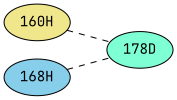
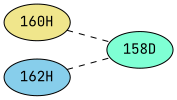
(140, 50) -> (140, 50)
(37, 77) -> (37, 77)
